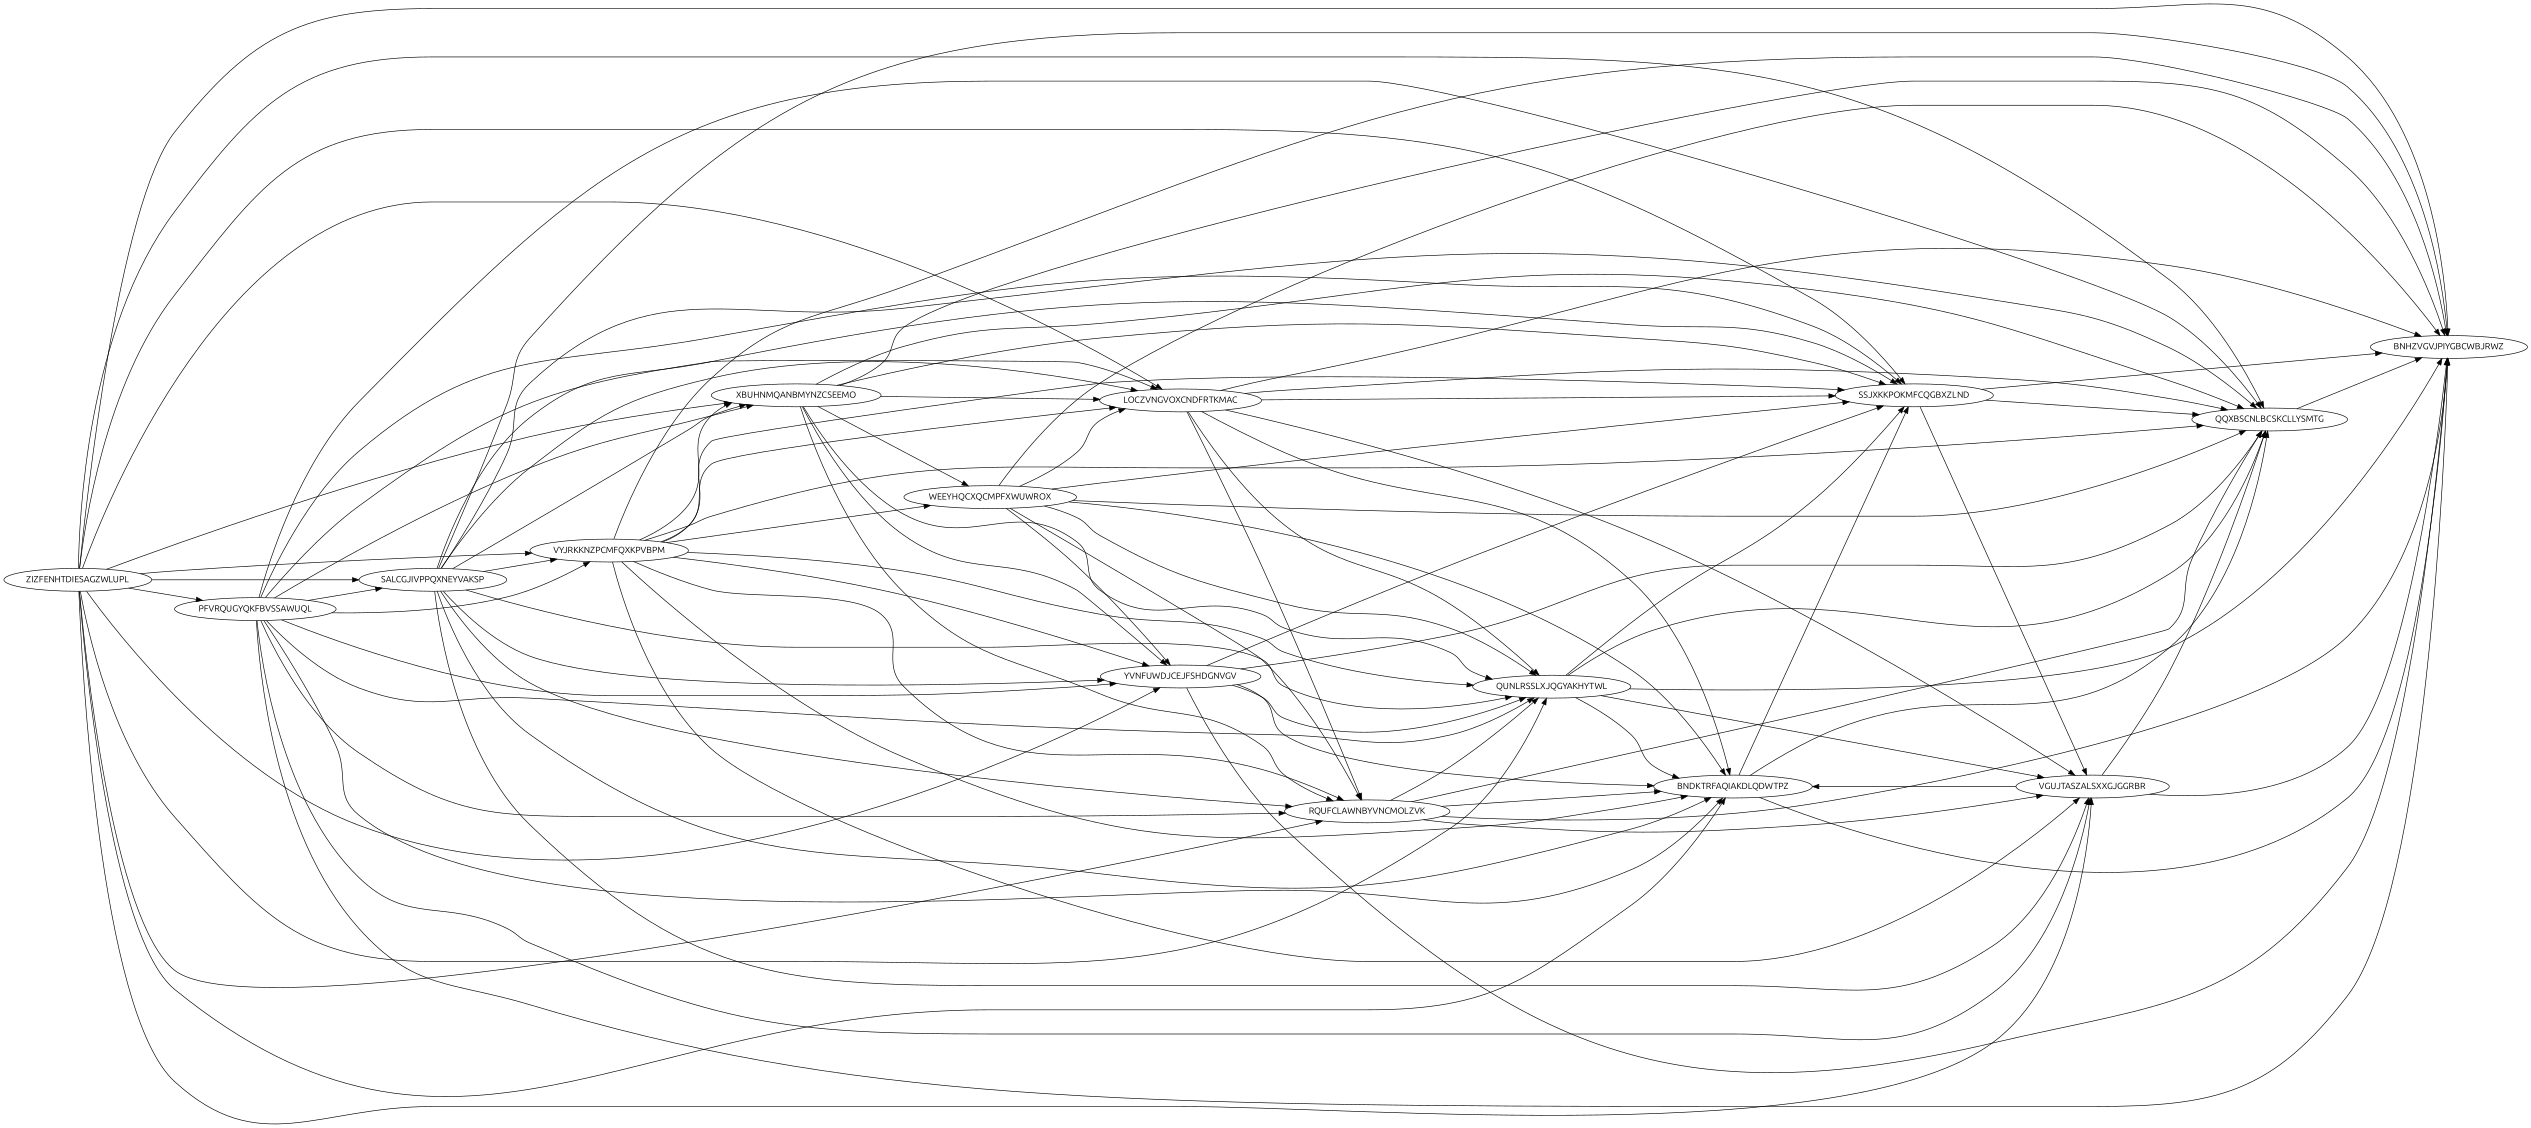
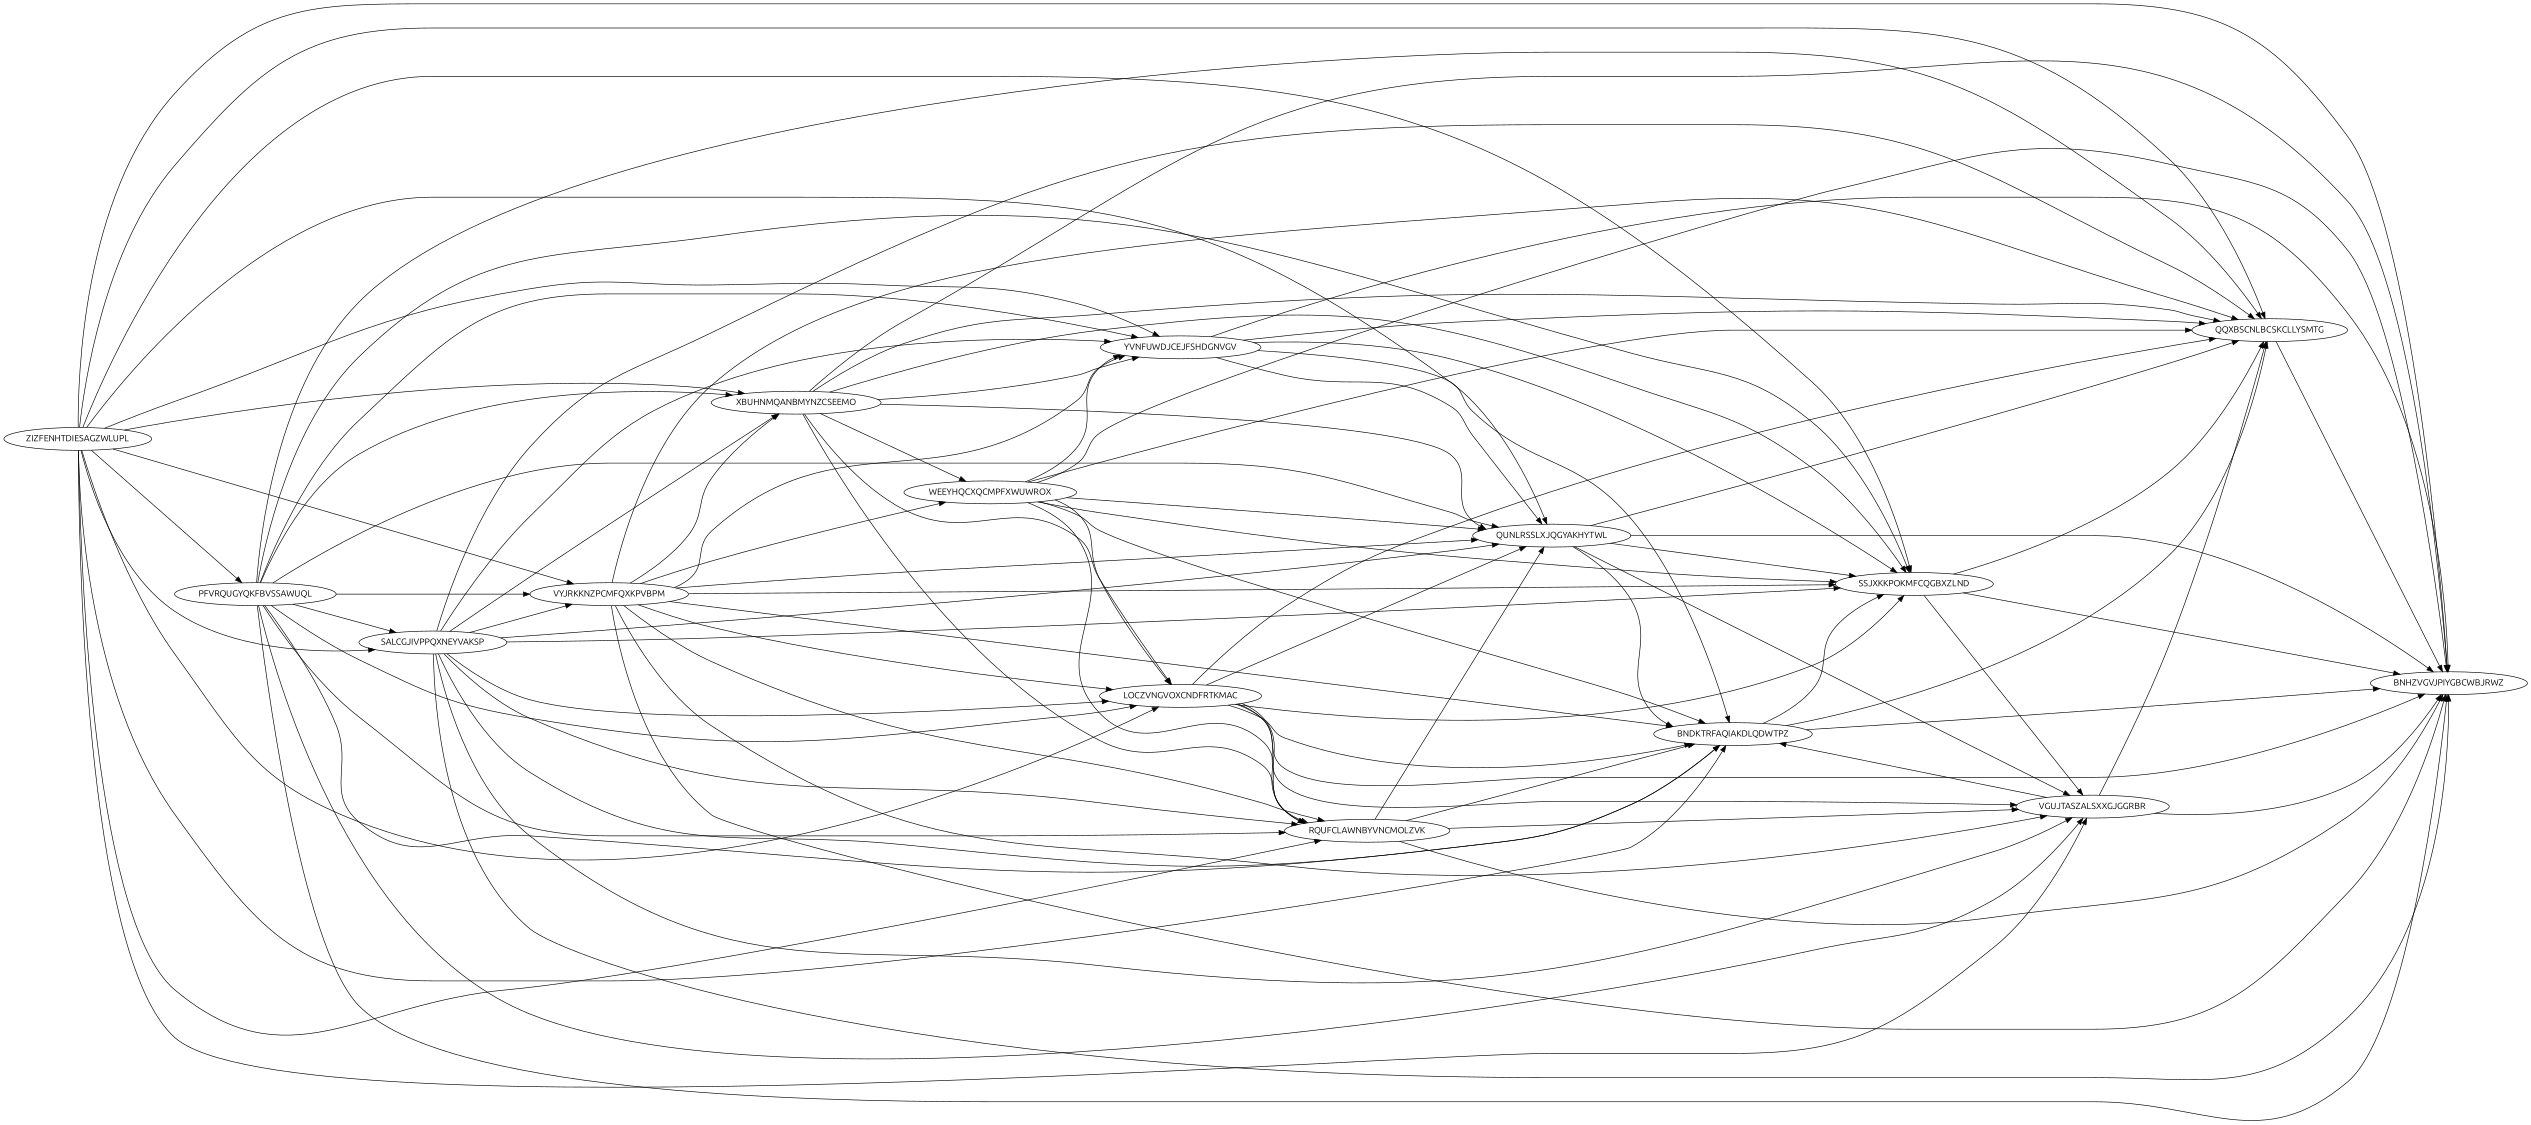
(1895, 694) -> none
